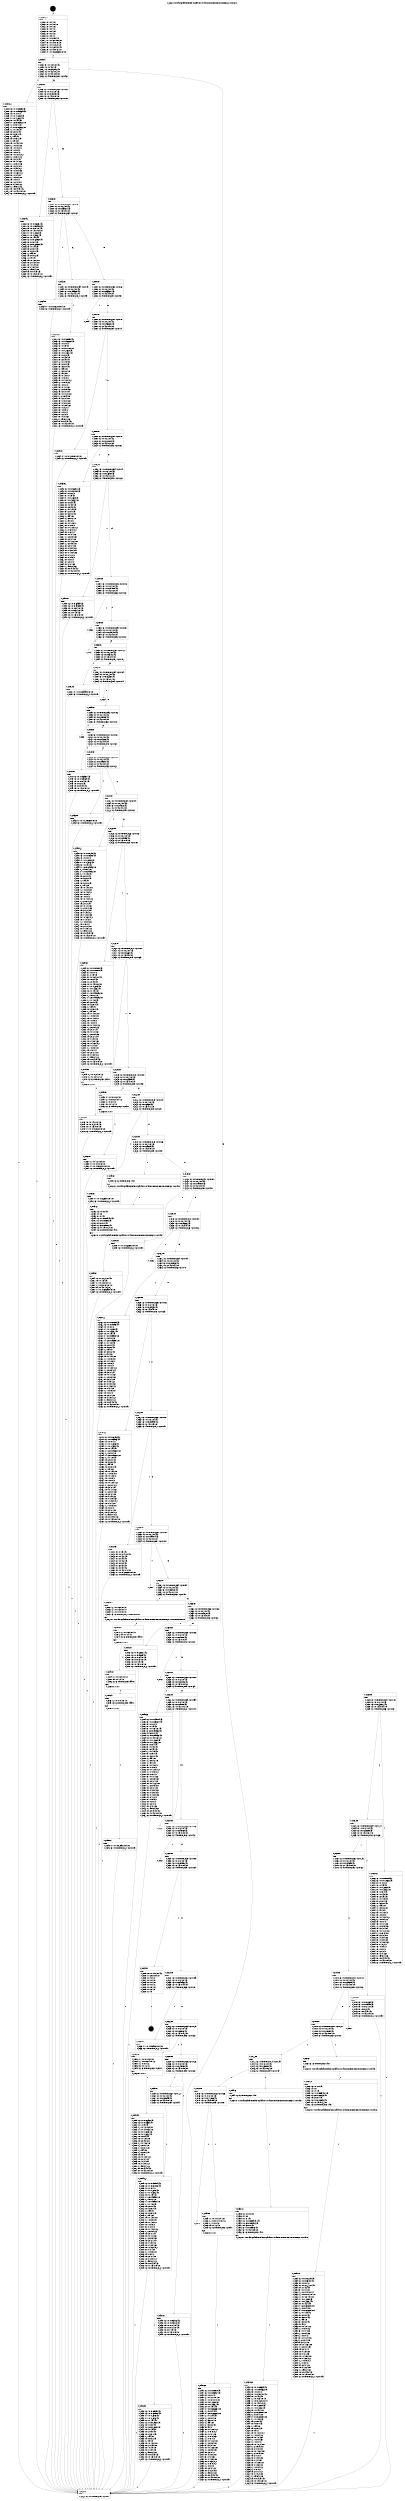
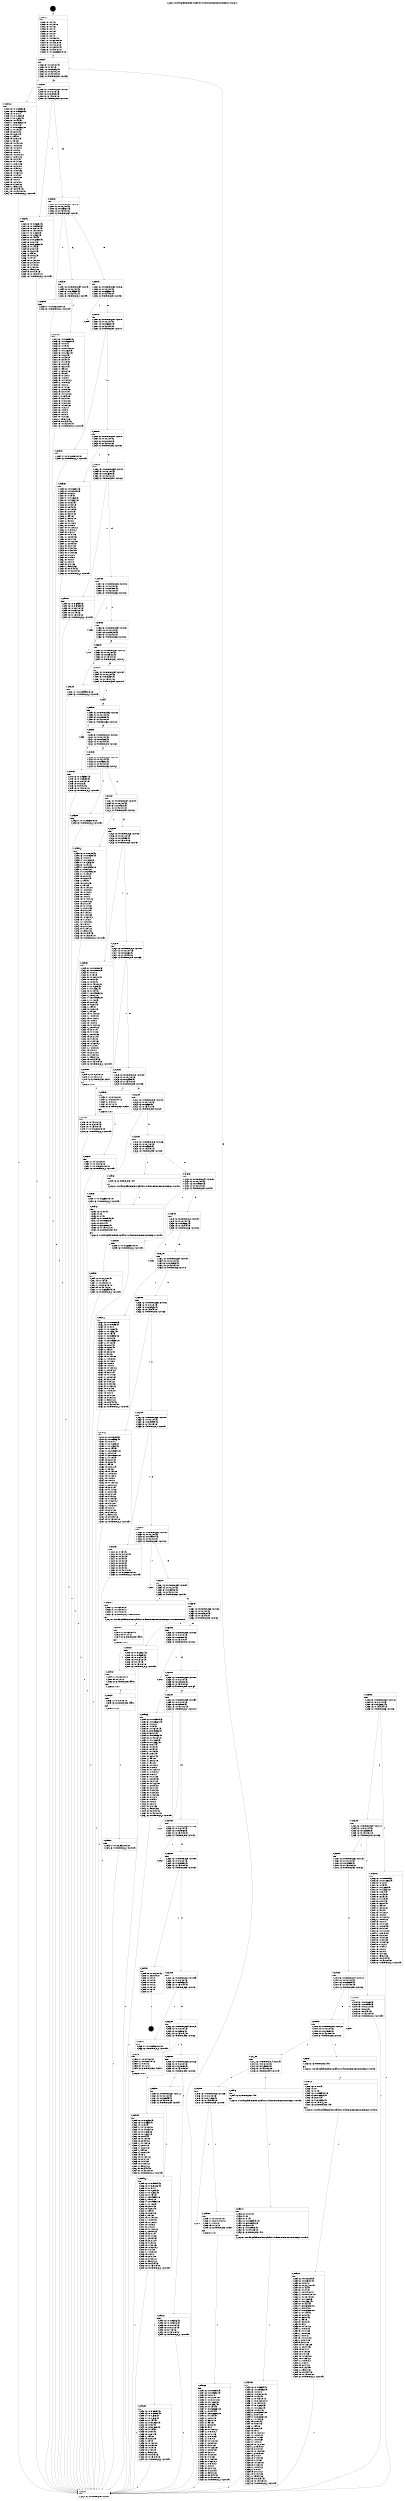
(108, 694) -> (103, 704)
